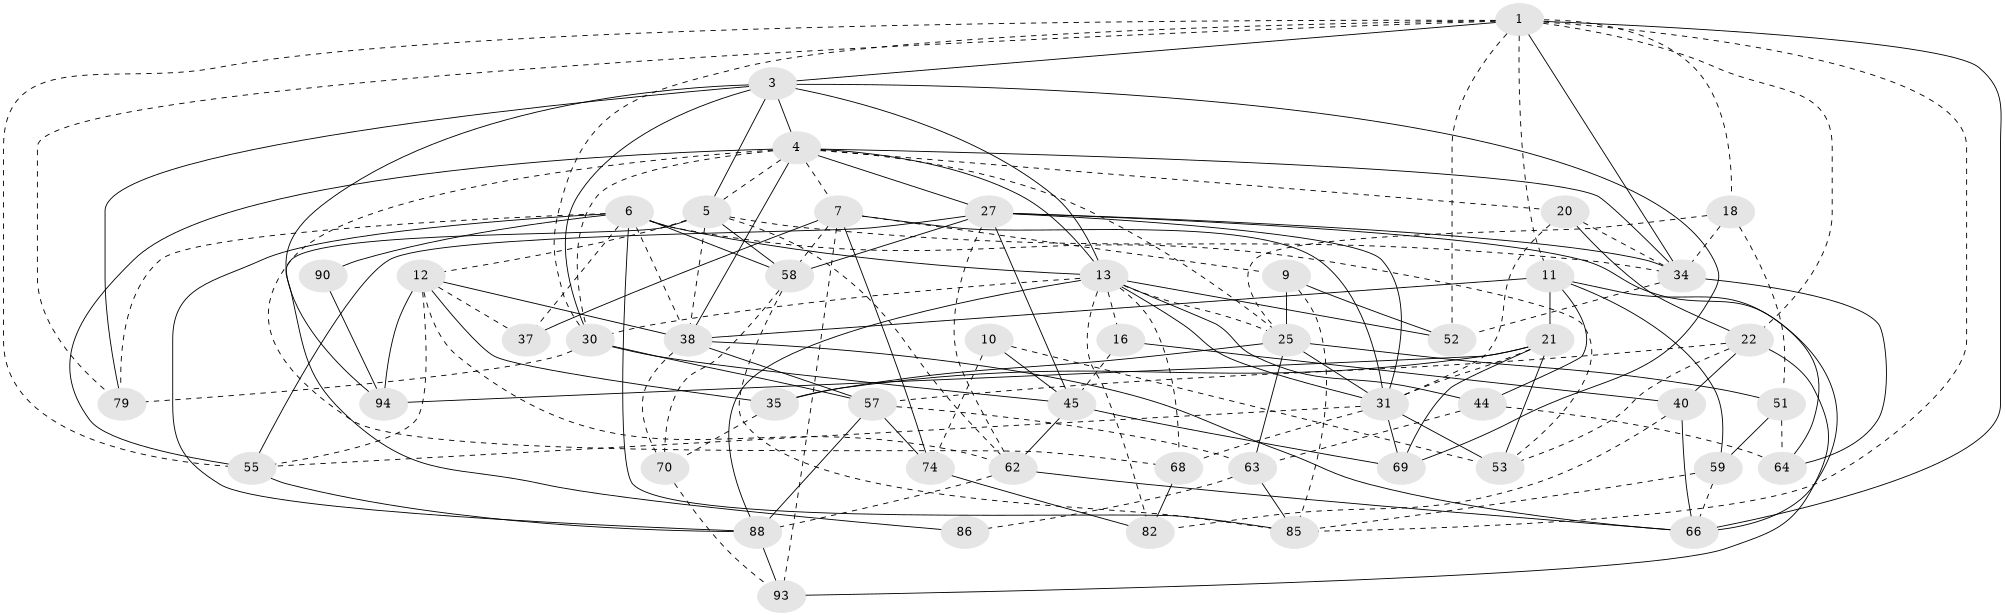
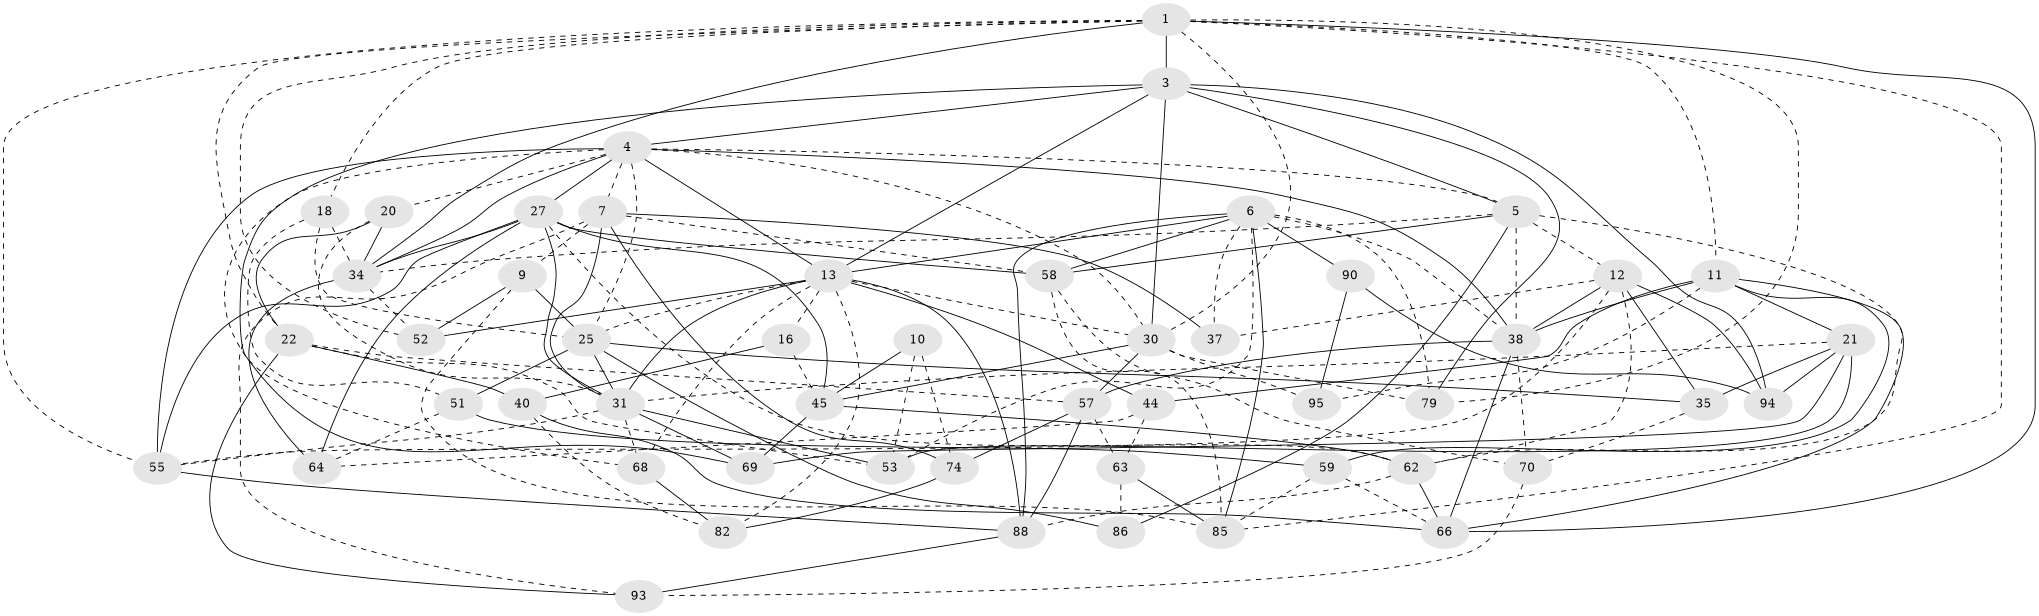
(1624, 244) -> (373, 244)
(1270, 404) -> (838, 477)
none -> (1317, 404)
